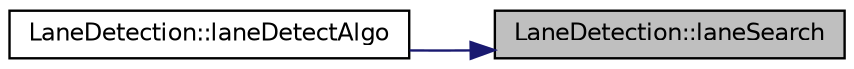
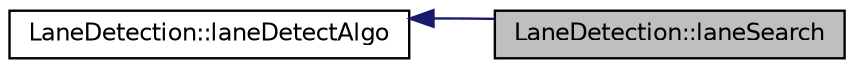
(440, 51) -> (464, 19)
